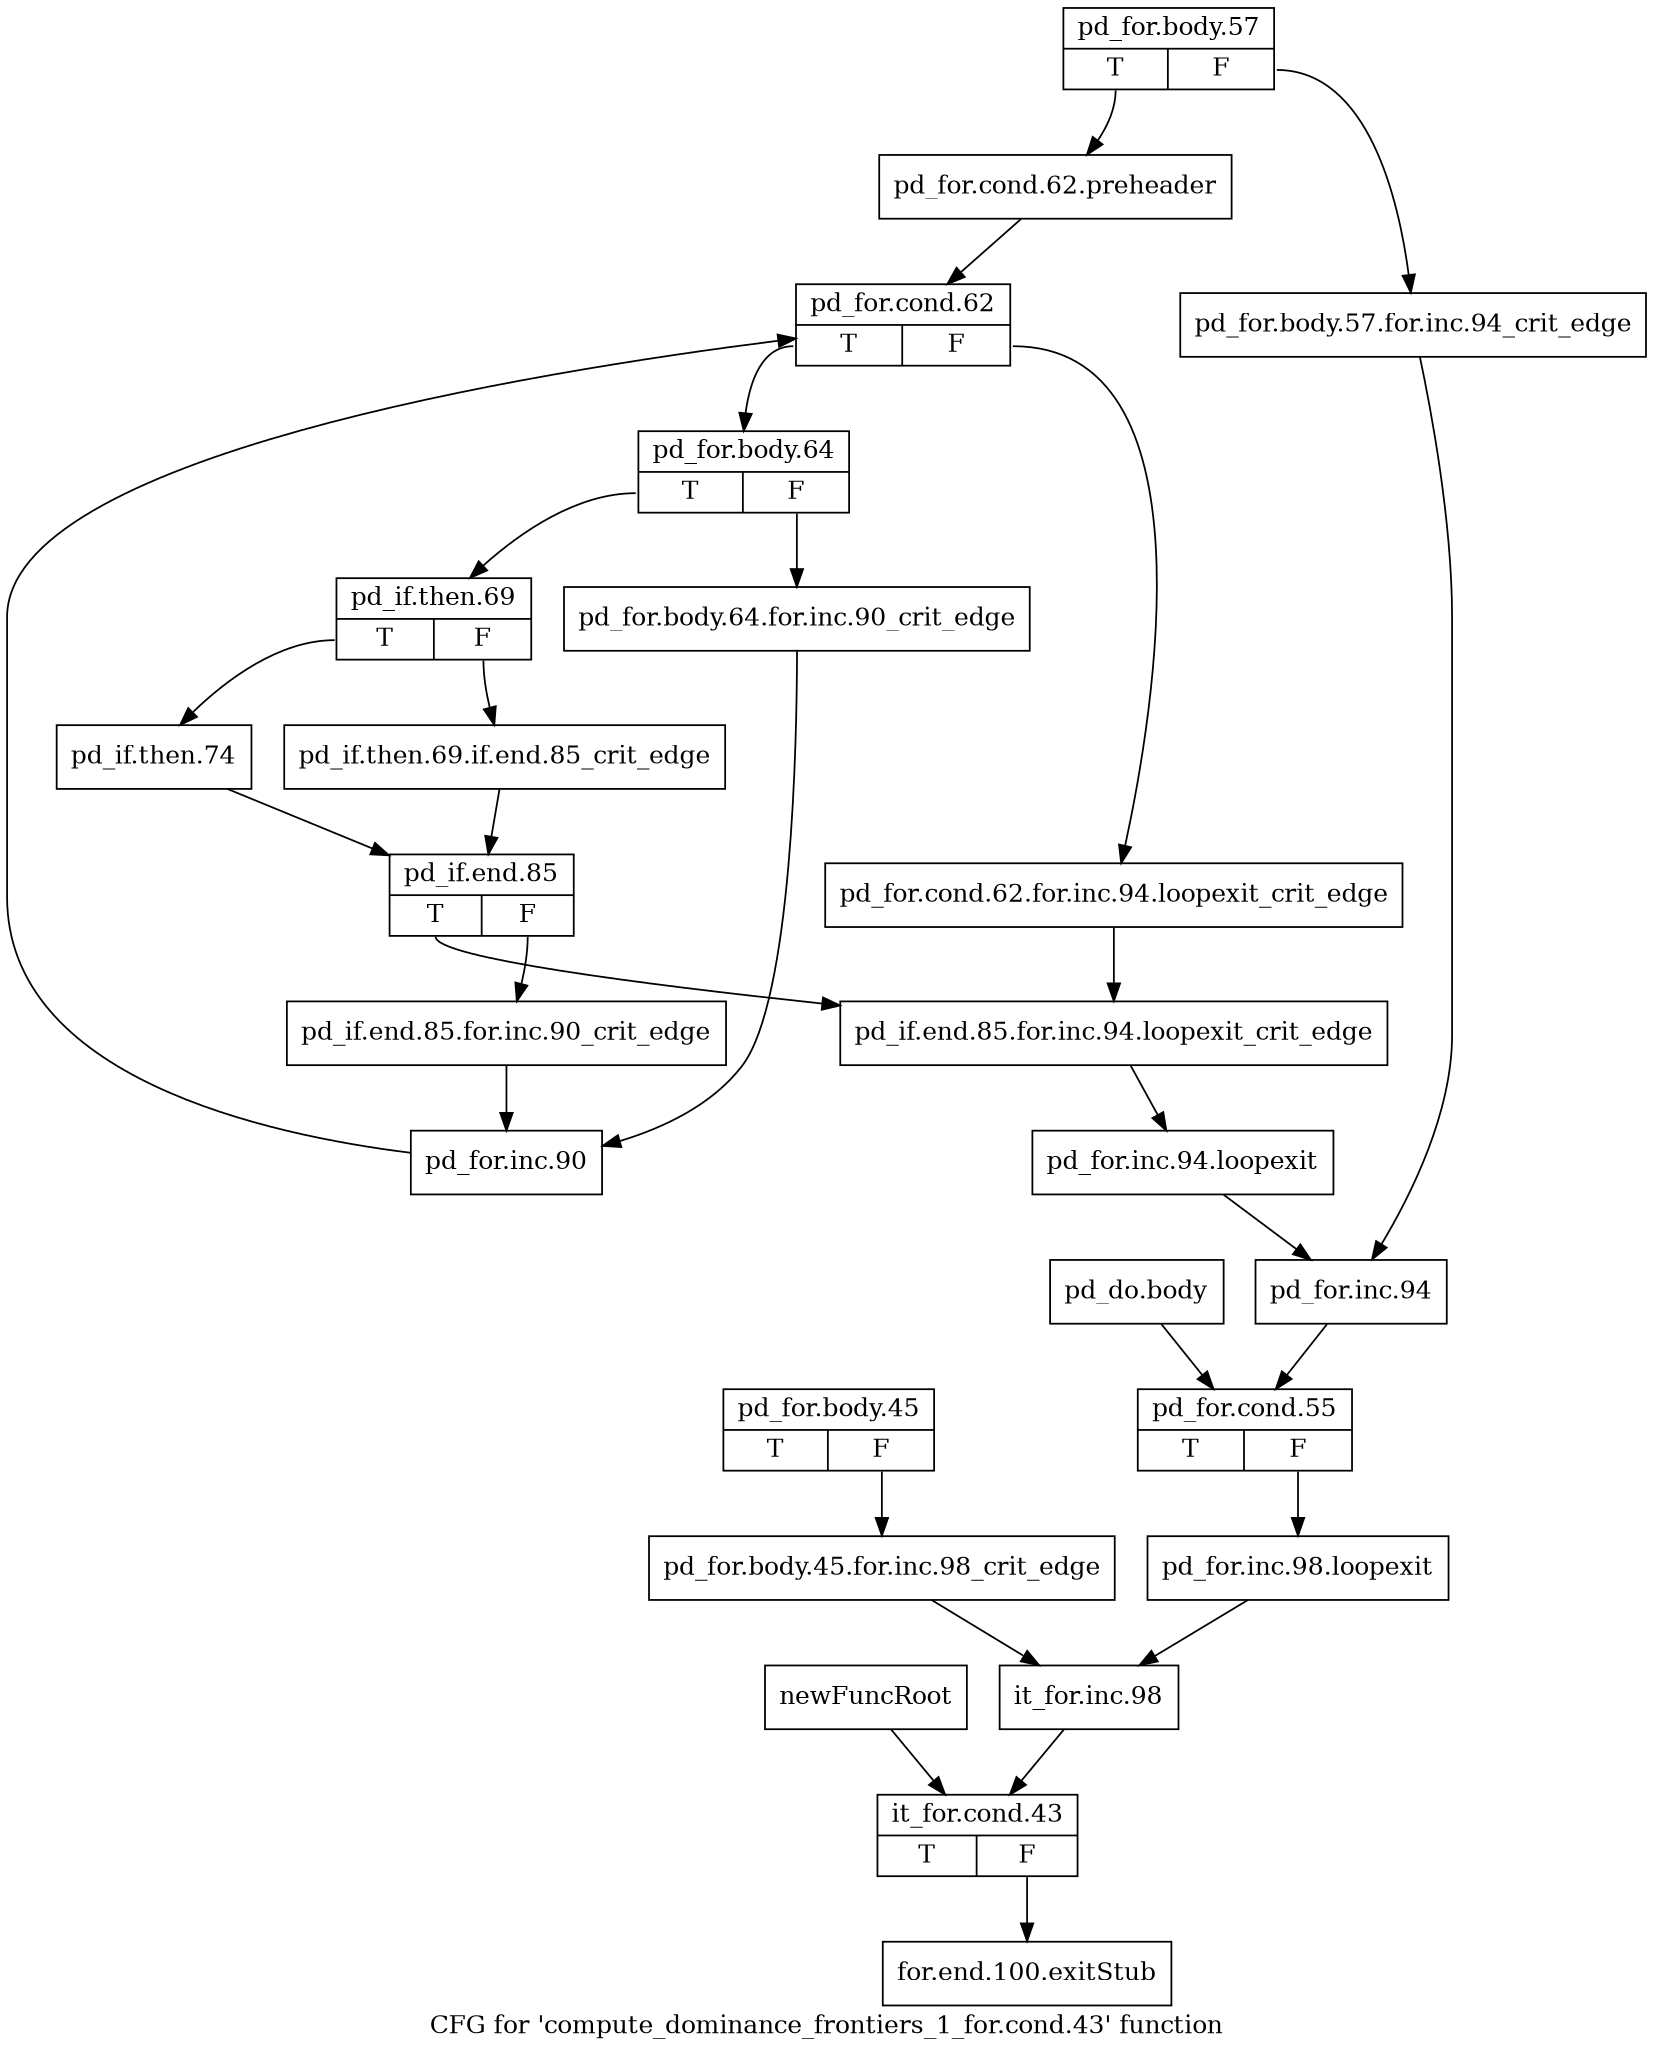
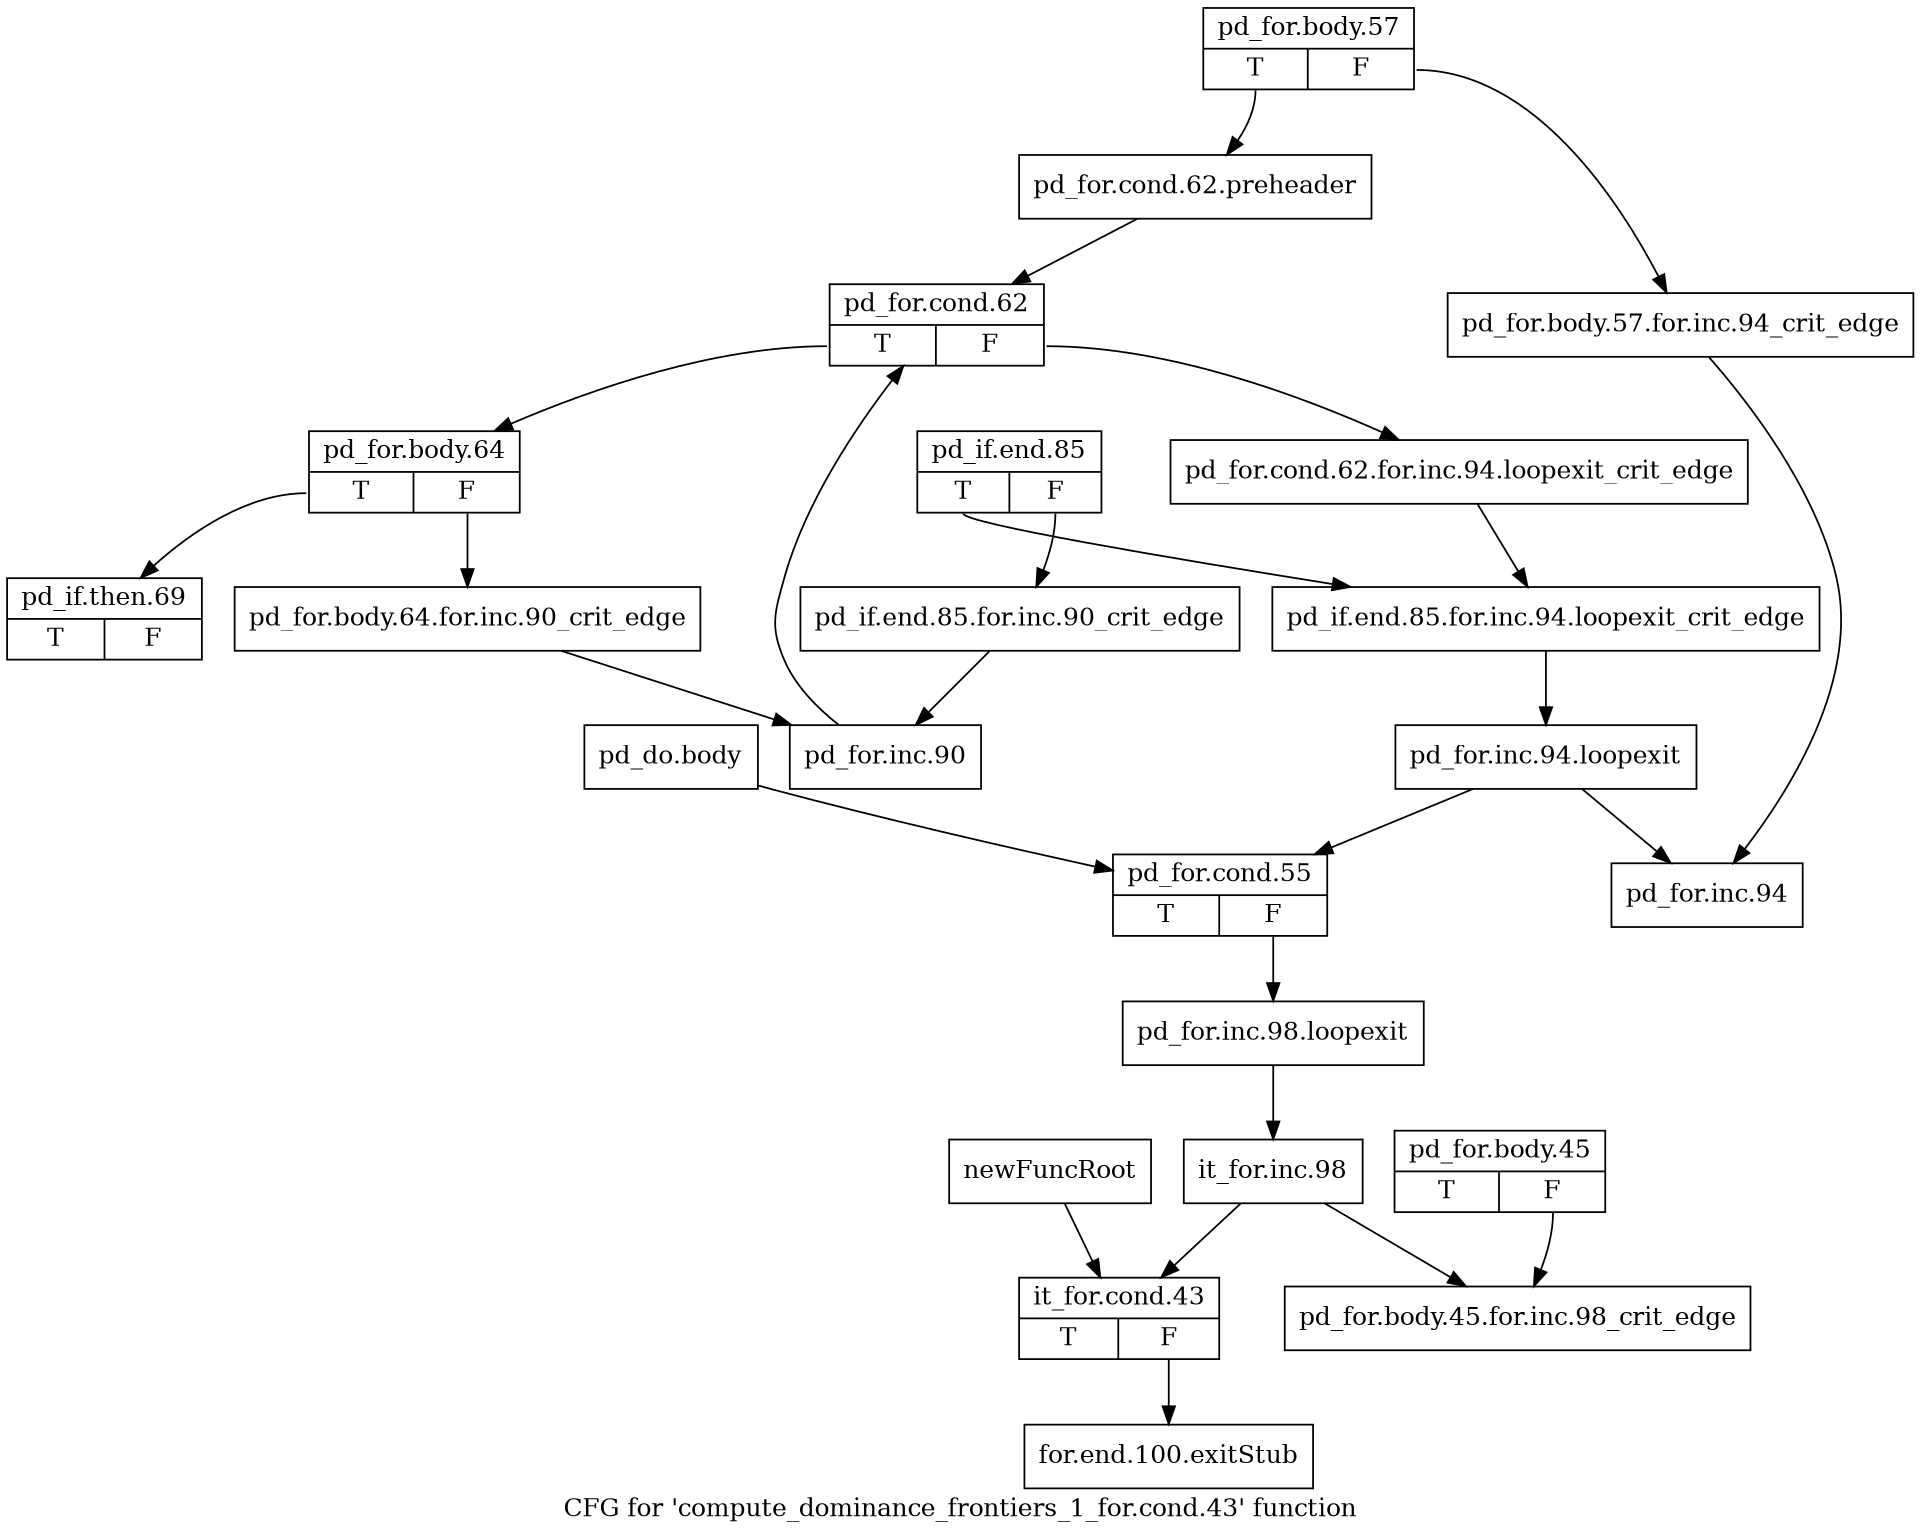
(154, 757) -> none
(505, 757) -> none
(1307, 1350) -> (1402, 818)
(977, 1628) -> (1388, 1240)
